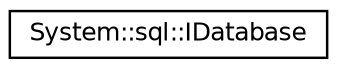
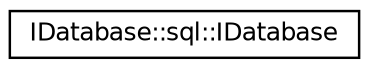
(168, 34) -> (184, 34)
